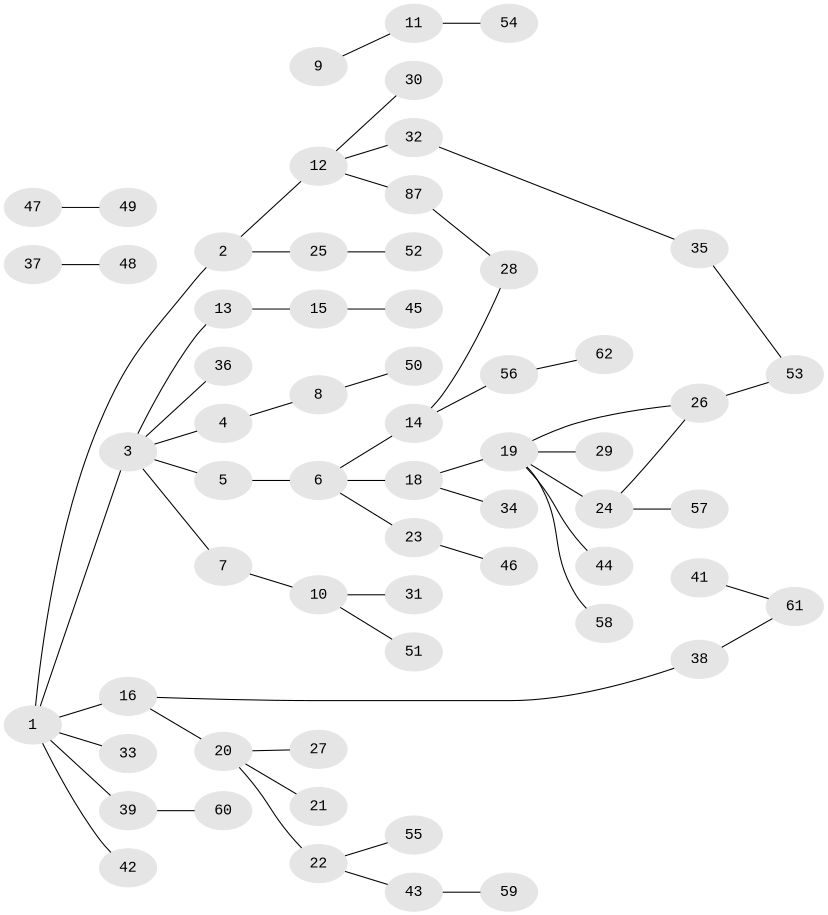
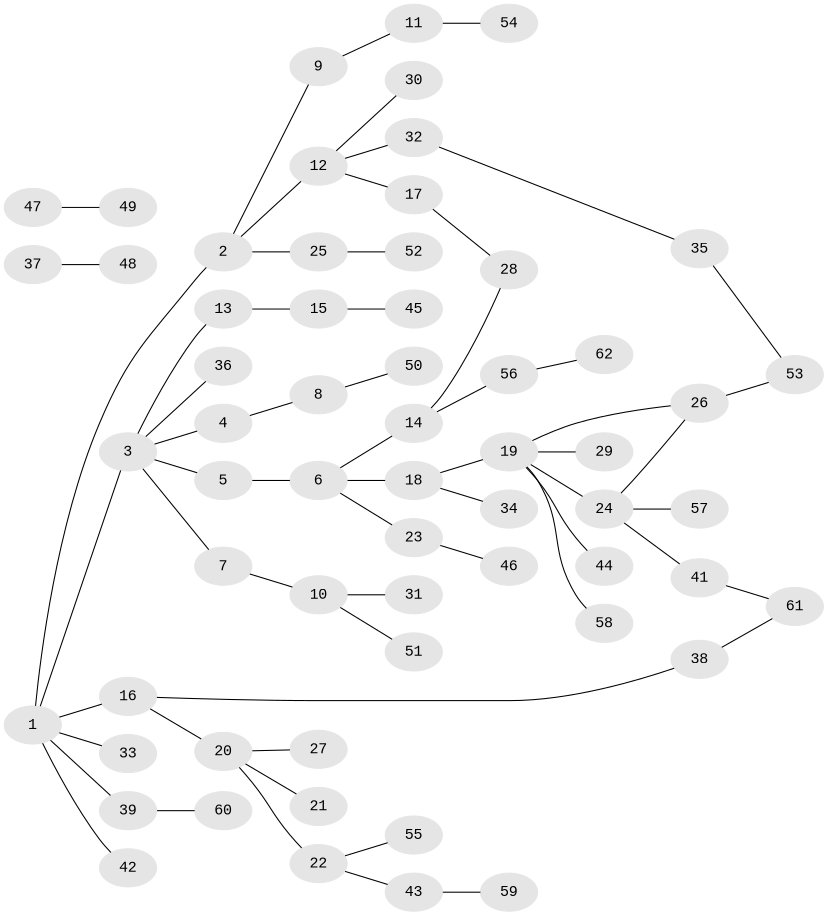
none -> (271, 159)
(414, 195) -> (414, 195)
none -> (652, 543)
